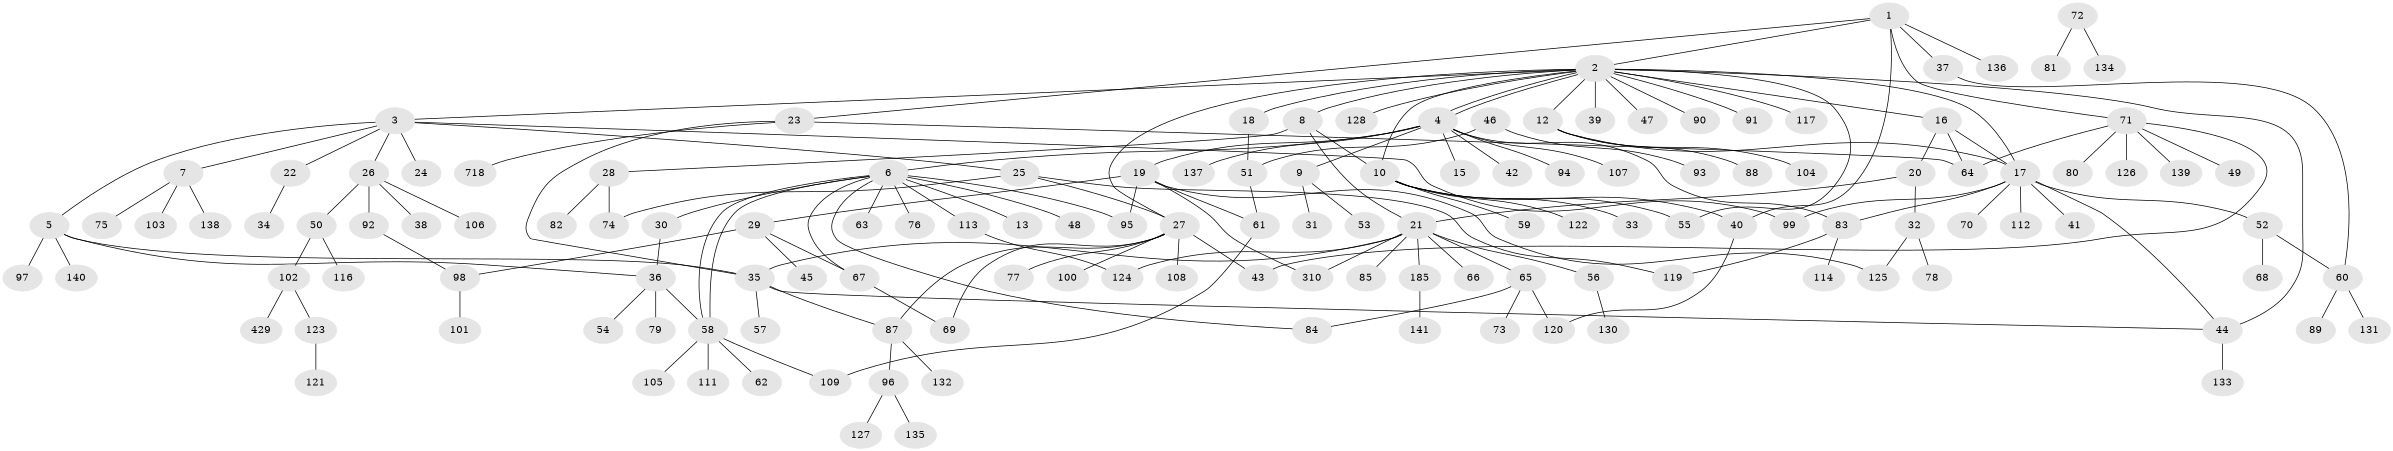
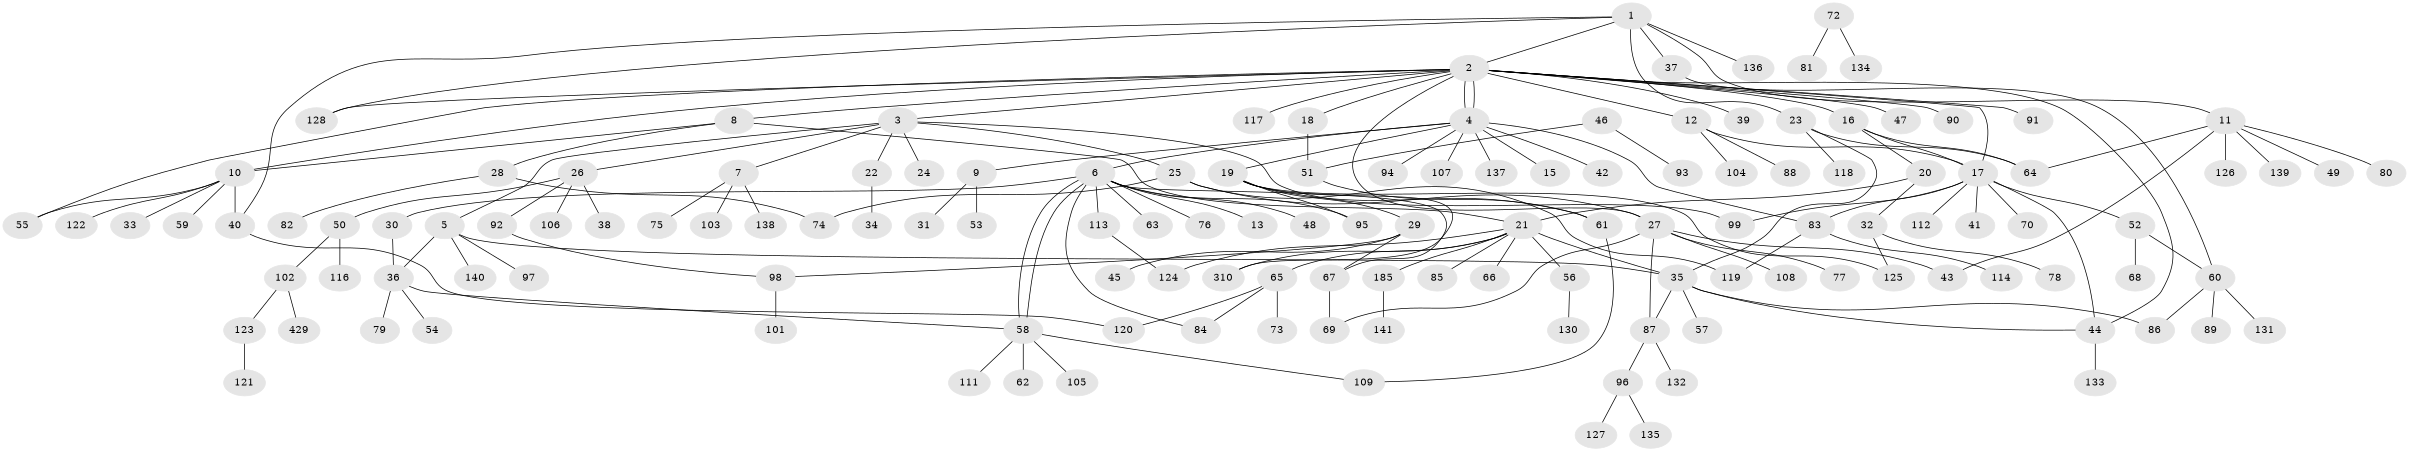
none -> (971, 46)
(2127, 121) -> (2226, 121)
(475, 173) -> (1844, 173)
(1068, 278) -> none
none -> (2155, 330)
